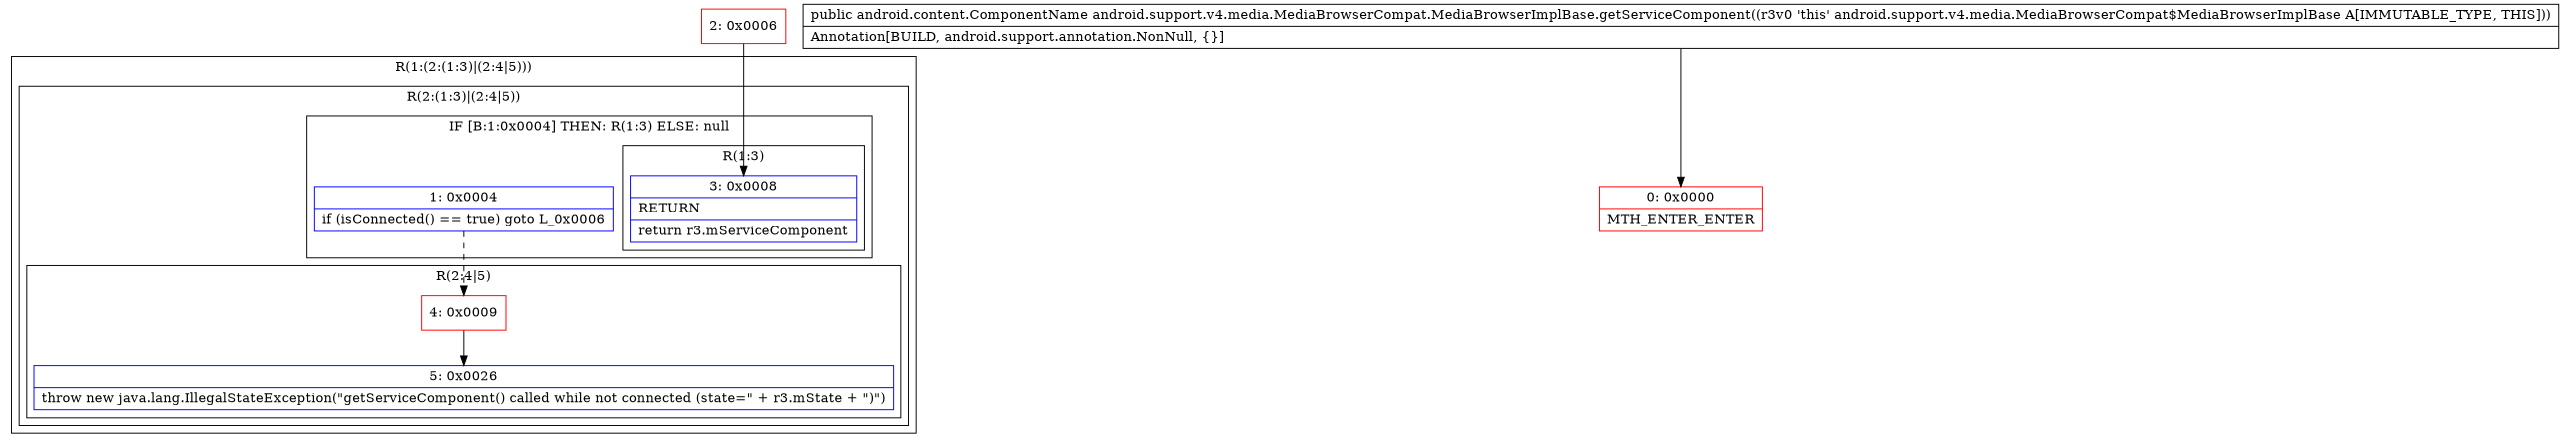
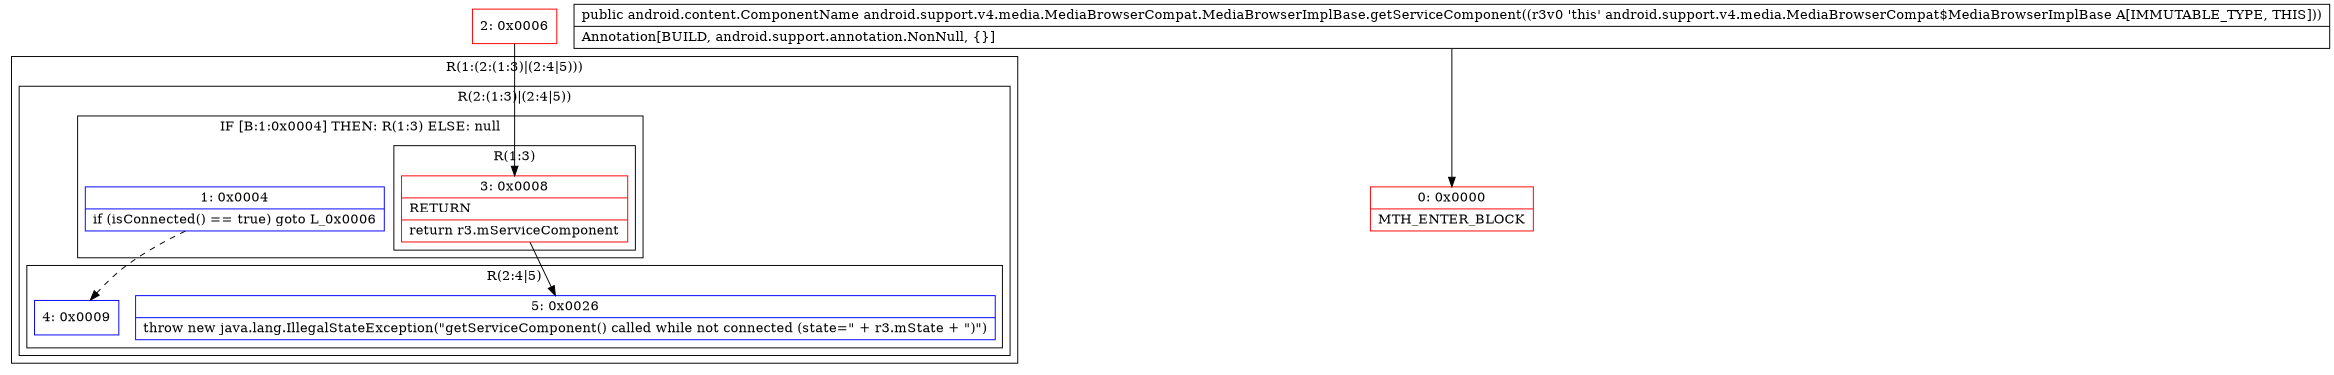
(744, 209) -> (515, 209)
(1681, 219) -> (1452, 219)
(464, 313) -> (77, 318)
(464, 343) -> (544, 271)
